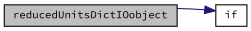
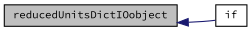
(191, 9) -> (202, 22)
